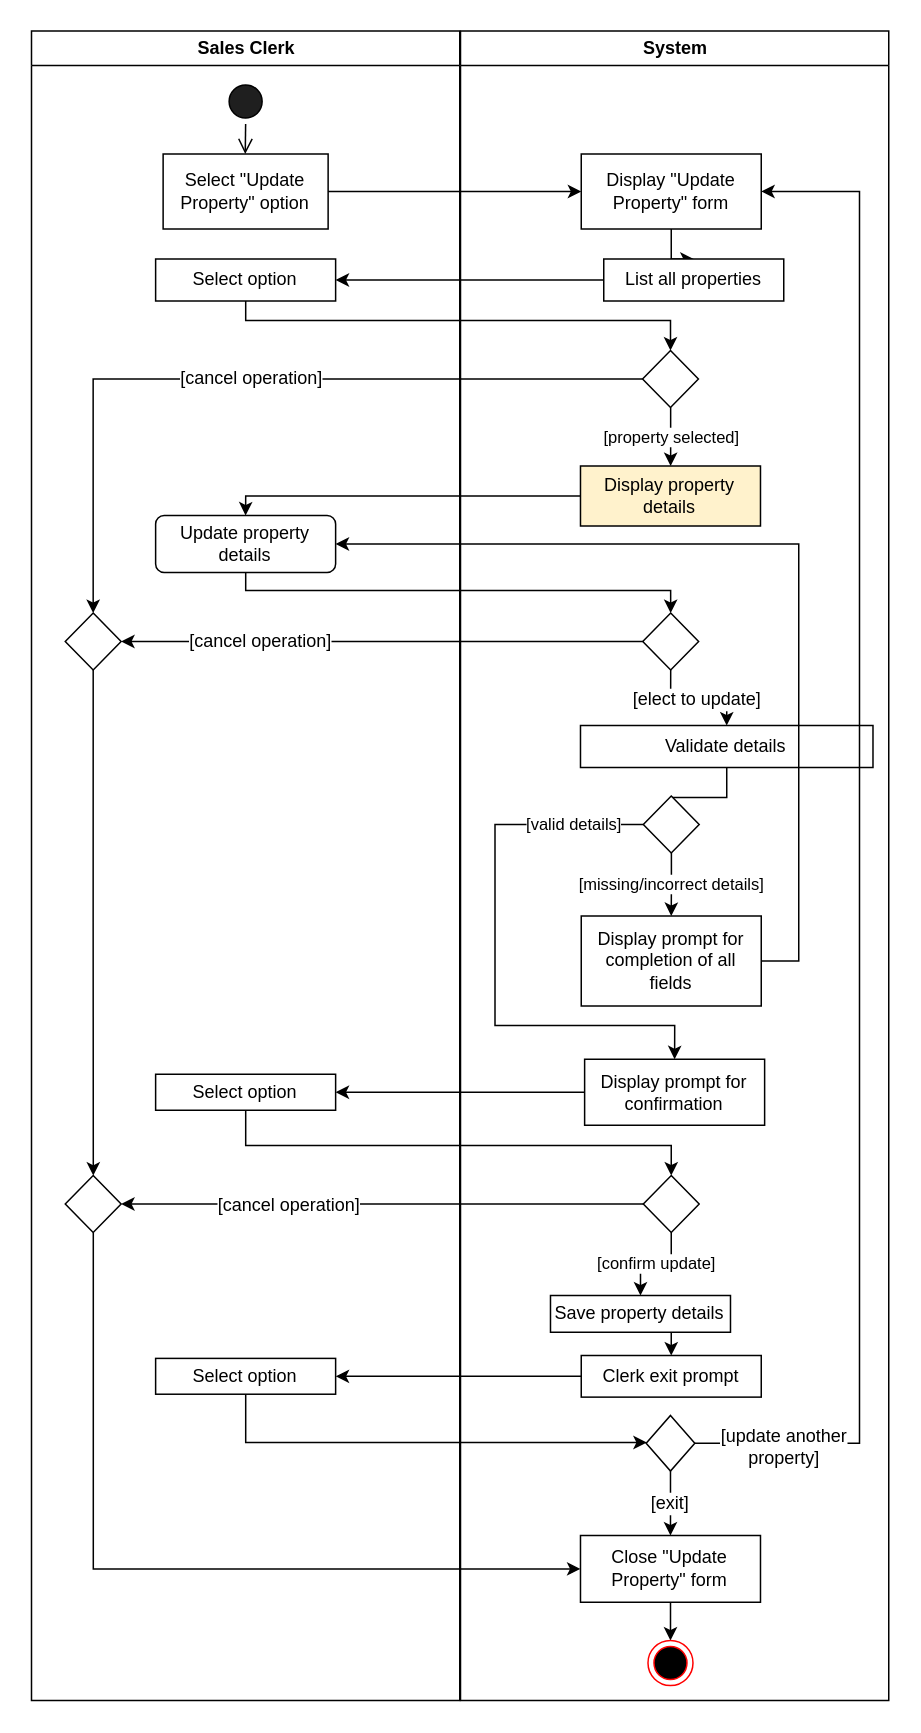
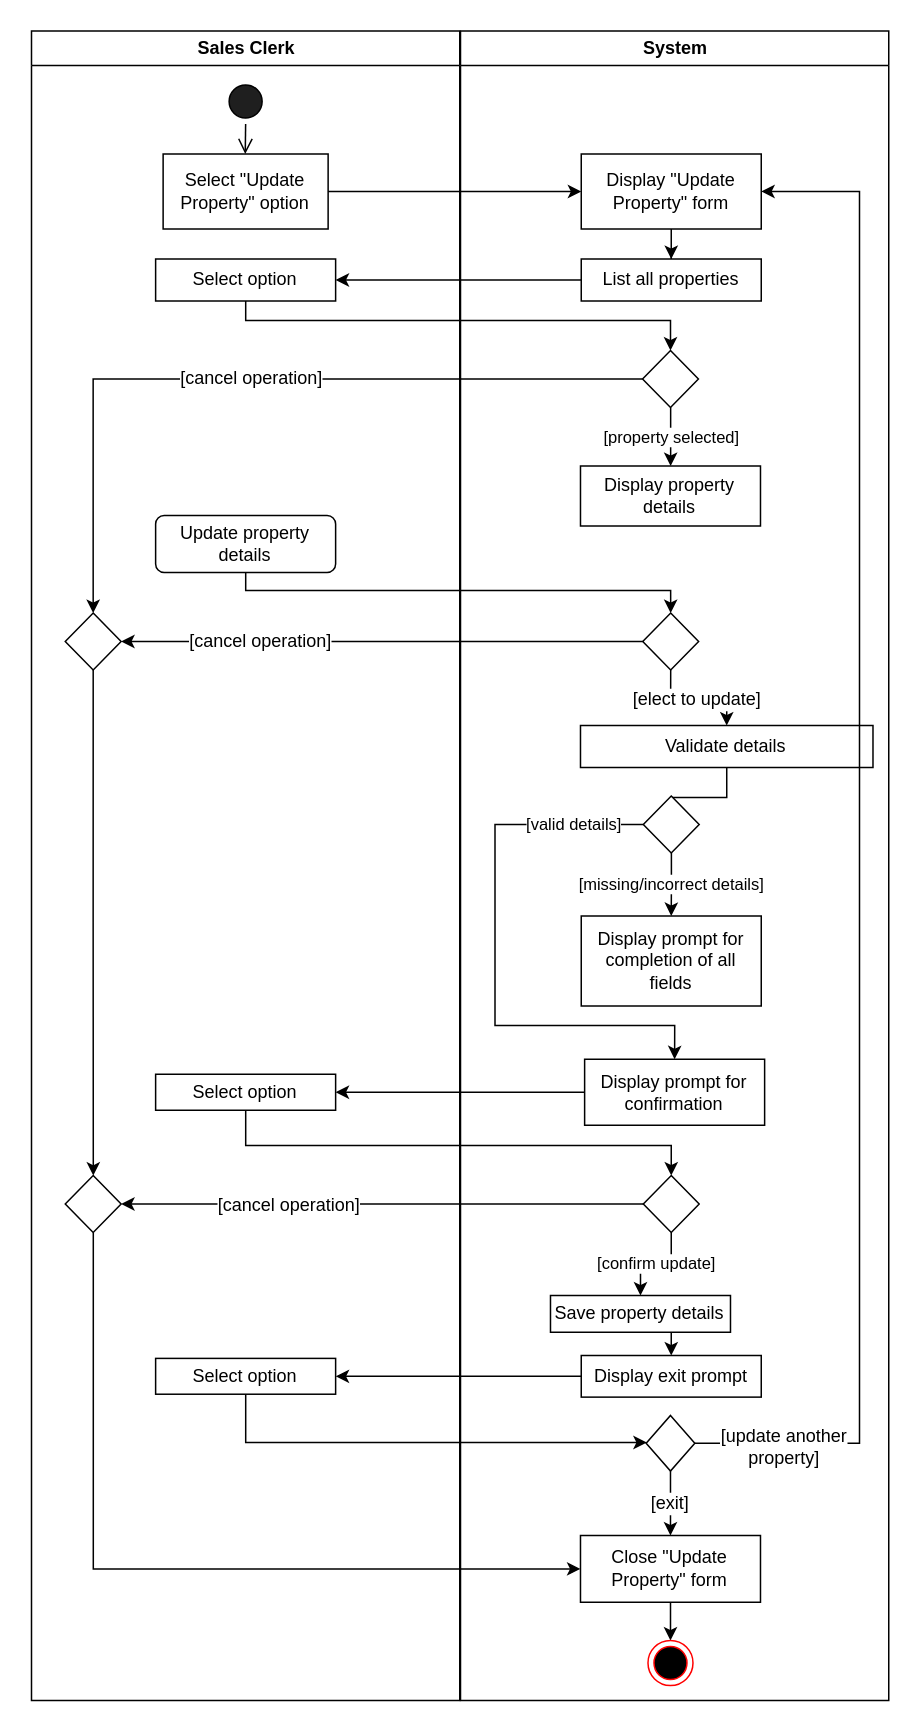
(694, 280) -> (671, 280)
(409, 496) -> none
(670, 496) -> (670, 496)
(799, 545) -> none
(671, 1376) -> (671, 1376)
